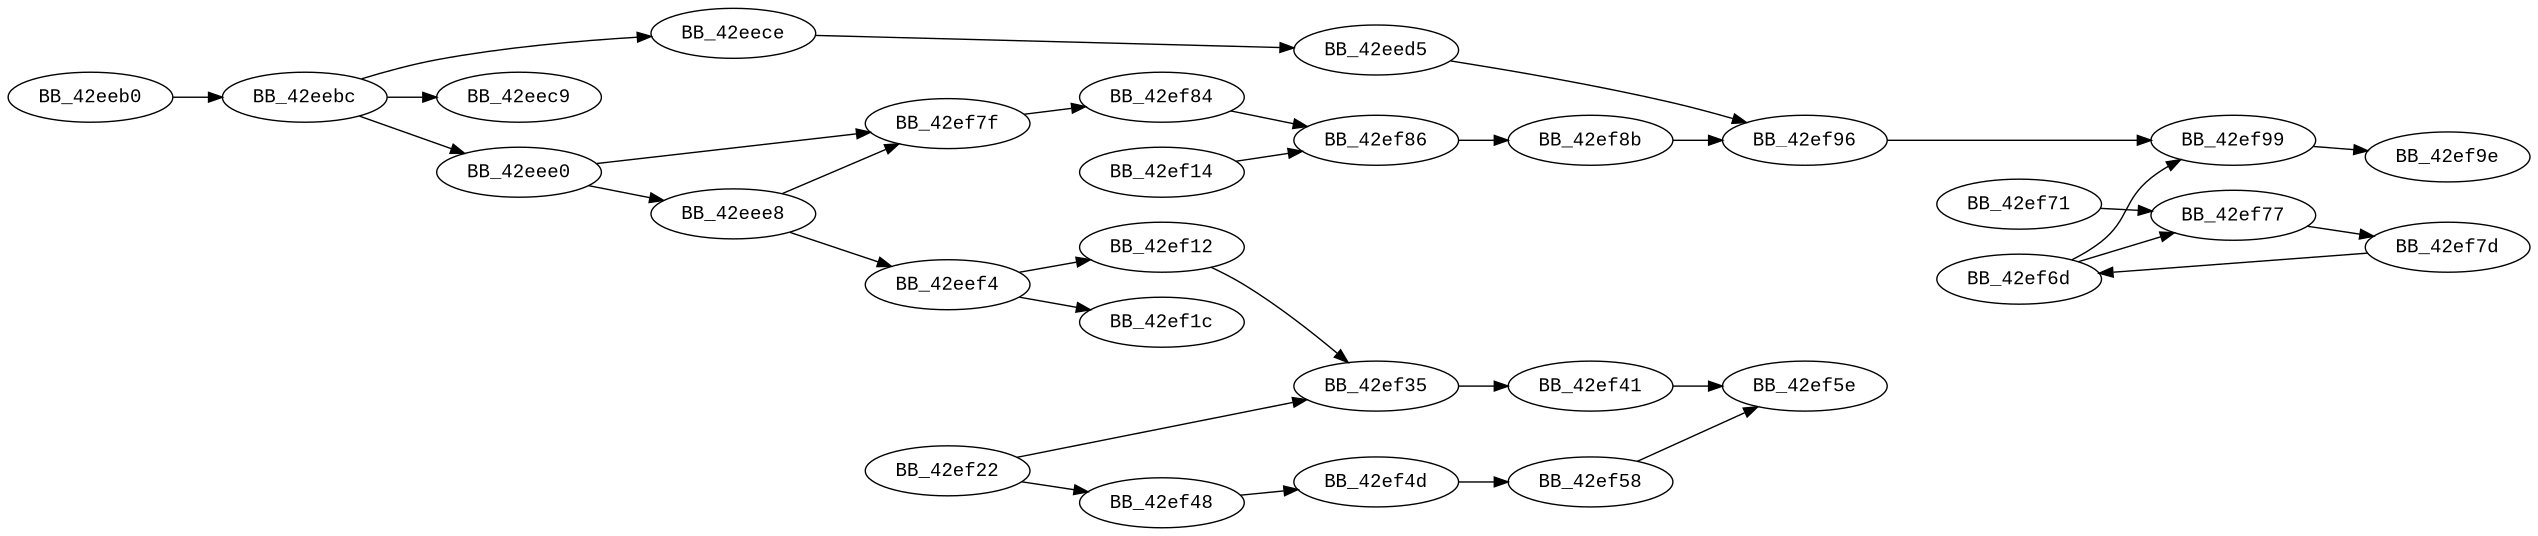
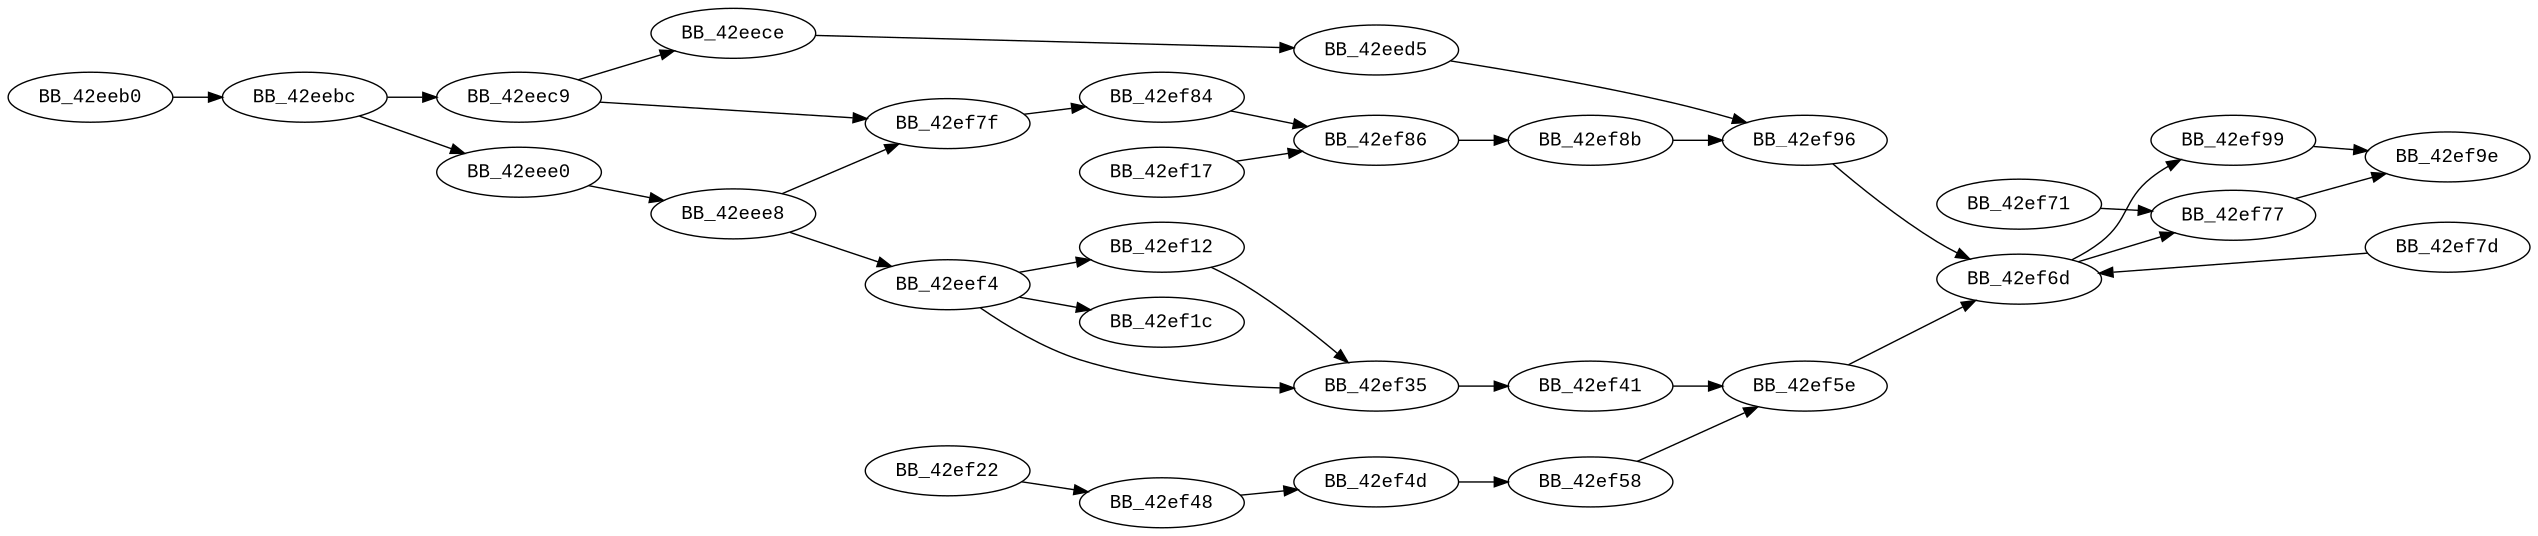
(498, 50) -> (620, 67)
(2012, 140) -> (1893, 212)
(727, 149) -> (726, 110)
(1162, 172) -> (1162, 172)
(2334, 230) -> (2334, 188)
none -> (1906, 336)
(1155, 430) -> (1124, 371)
